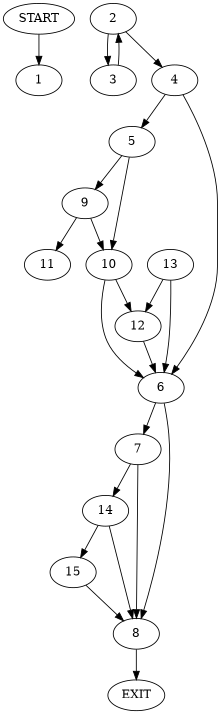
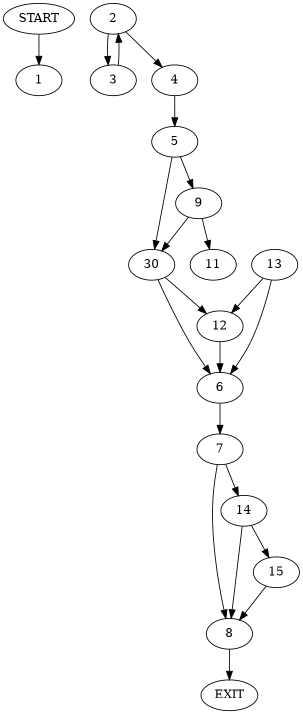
(217, 232) -> none
(109, 265) -> (152, 265)
(166, 508) -> none
